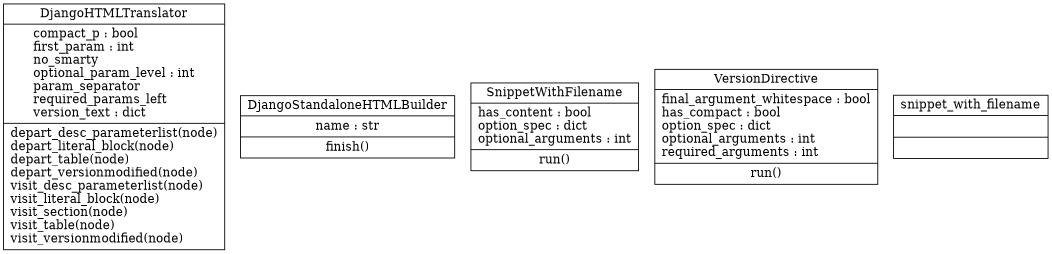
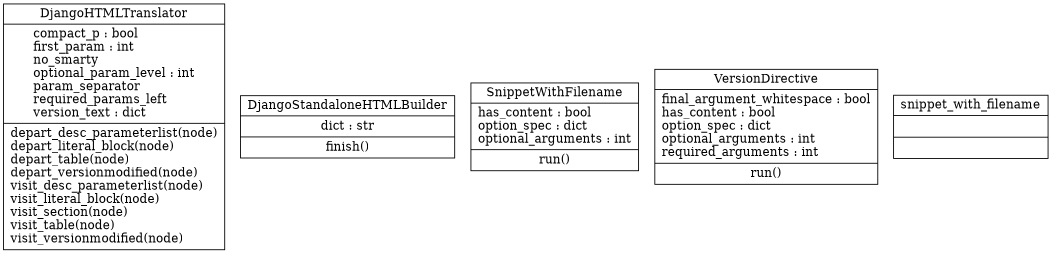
(722, 113) -> (719, 113)
(348, 126) -> (348, 126)
